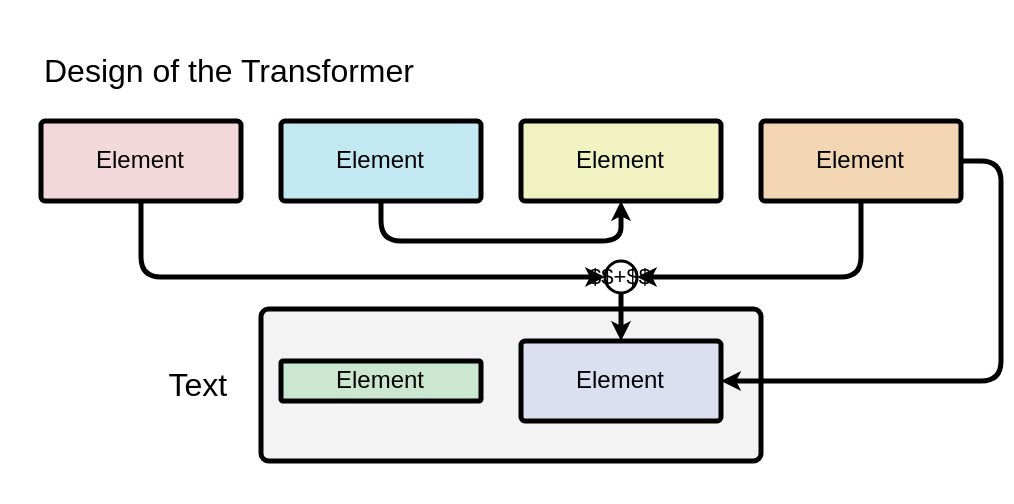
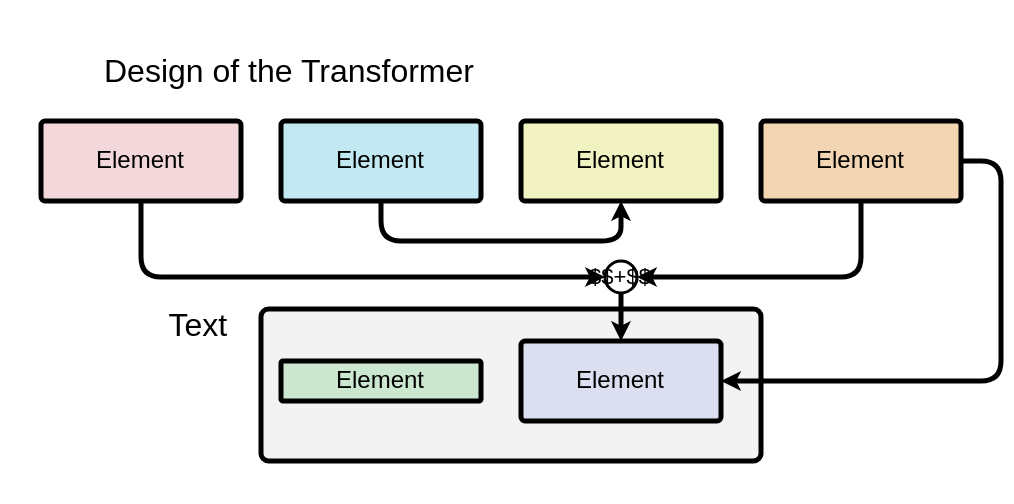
(321, 71) -> (381, 71)
(151, 385) -> (151, 325)
